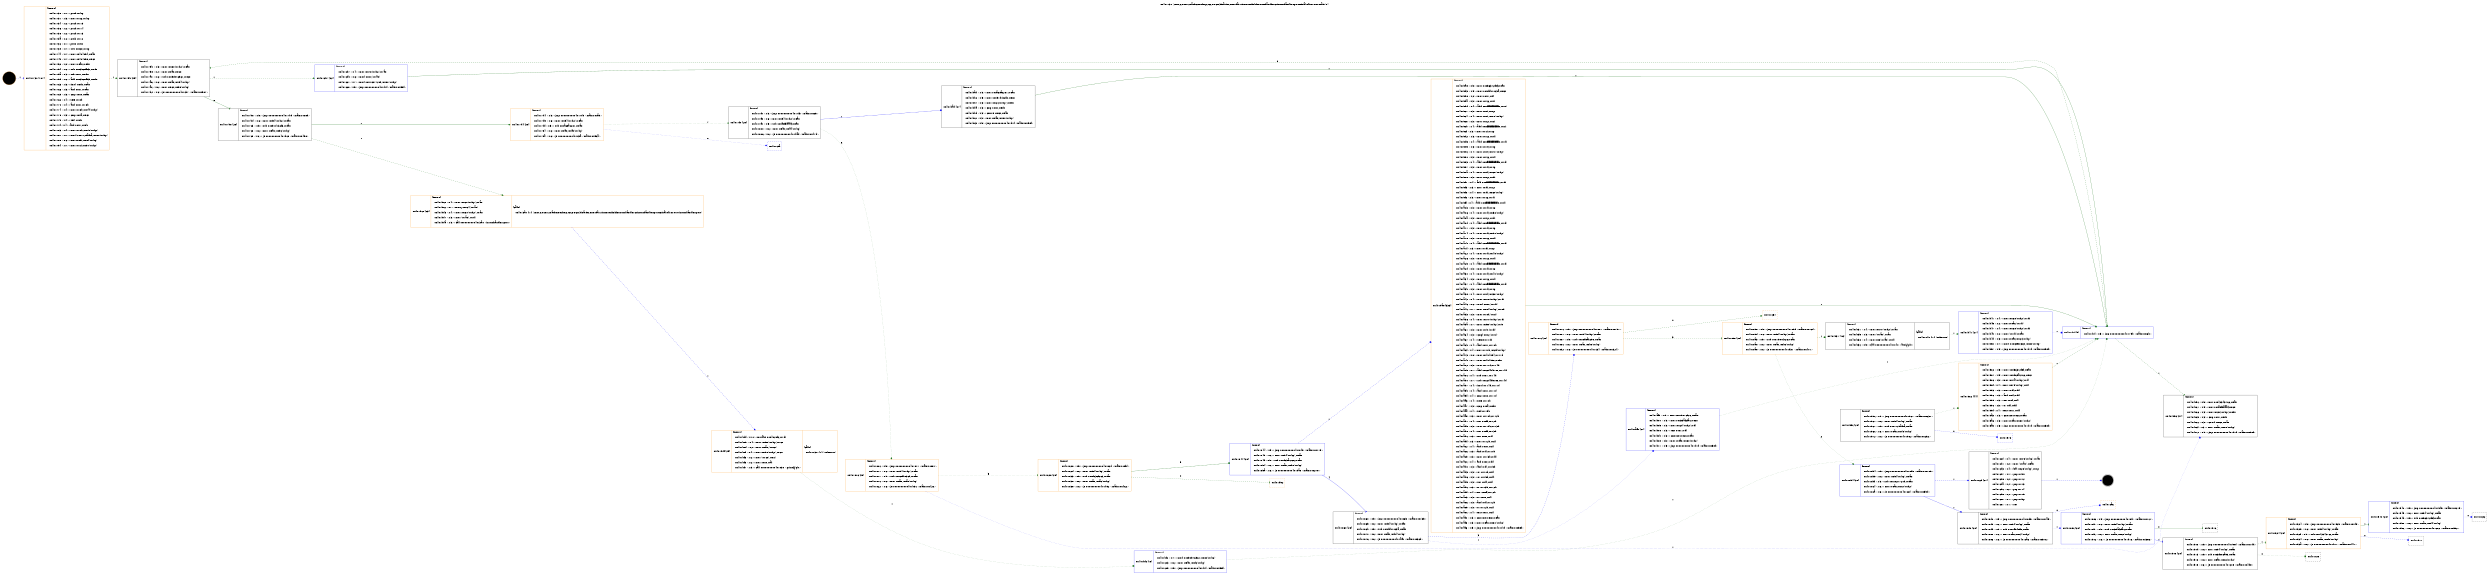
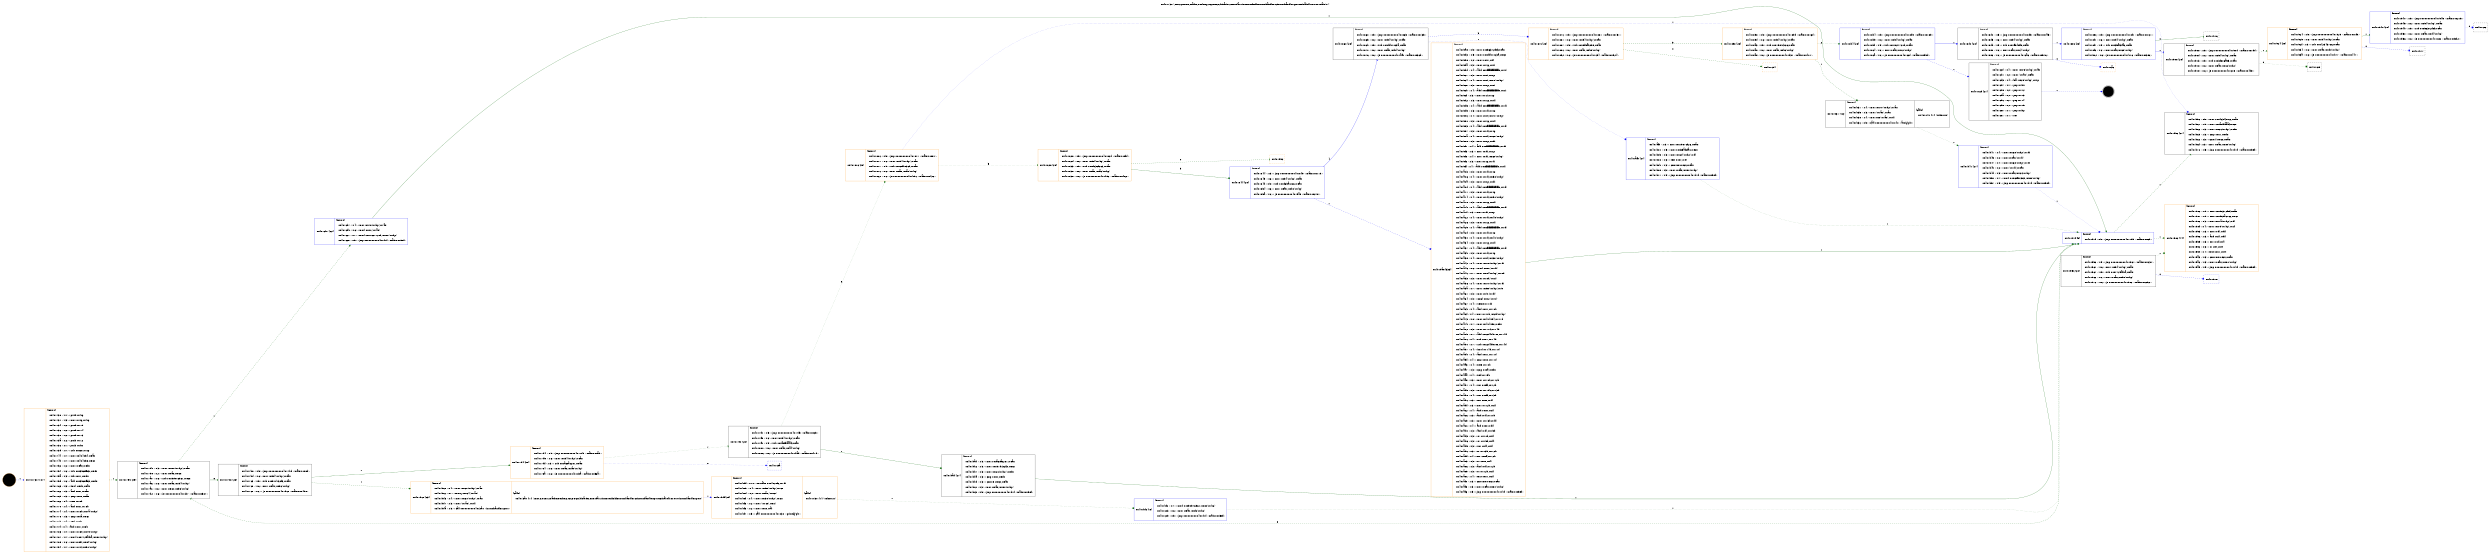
(880, 115) -> (880, 459)
(2074, 353) -> (2158, 238)
